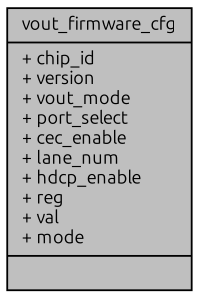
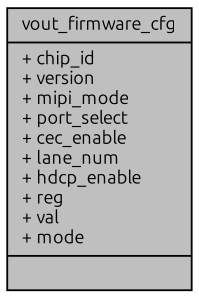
(77, 99) -> (76, 99)
